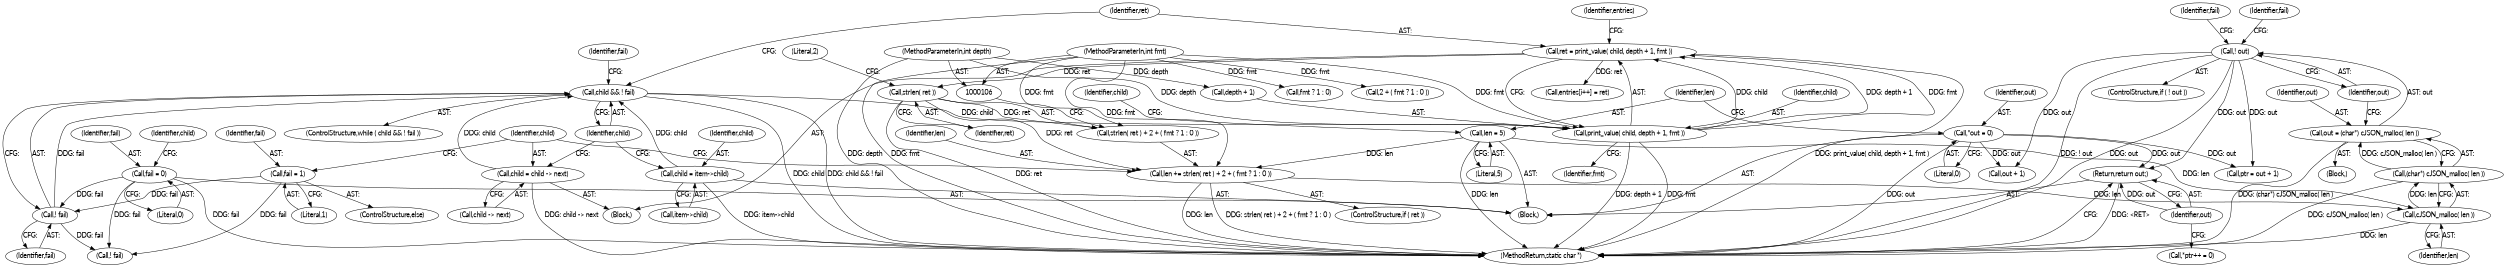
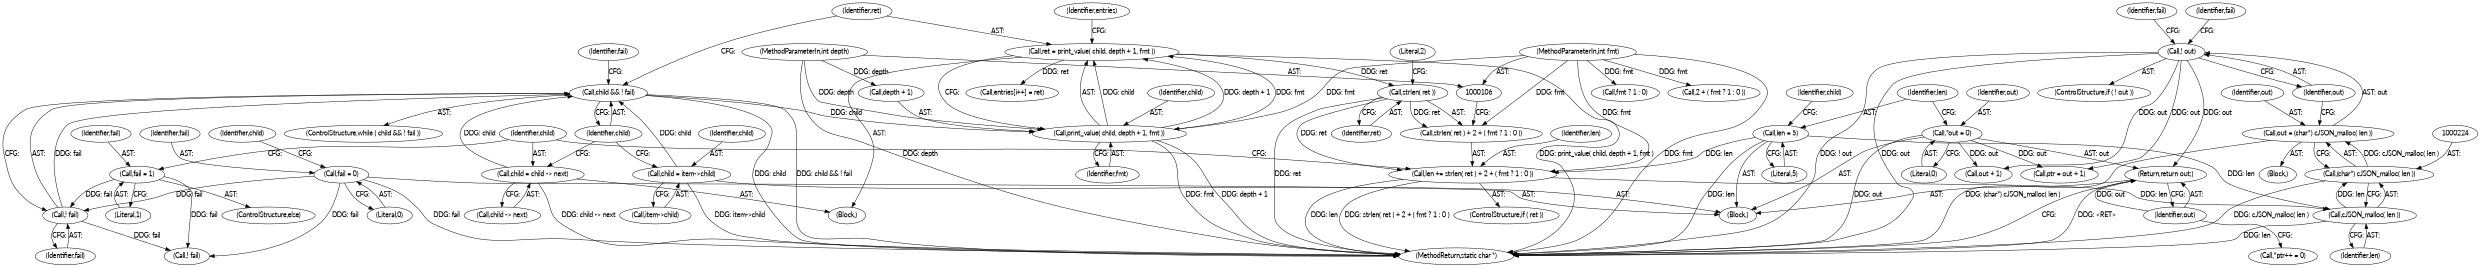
none -> (2455, 134)
(2166, 154) -> (2097, 154)
none -> (1111, 157)
